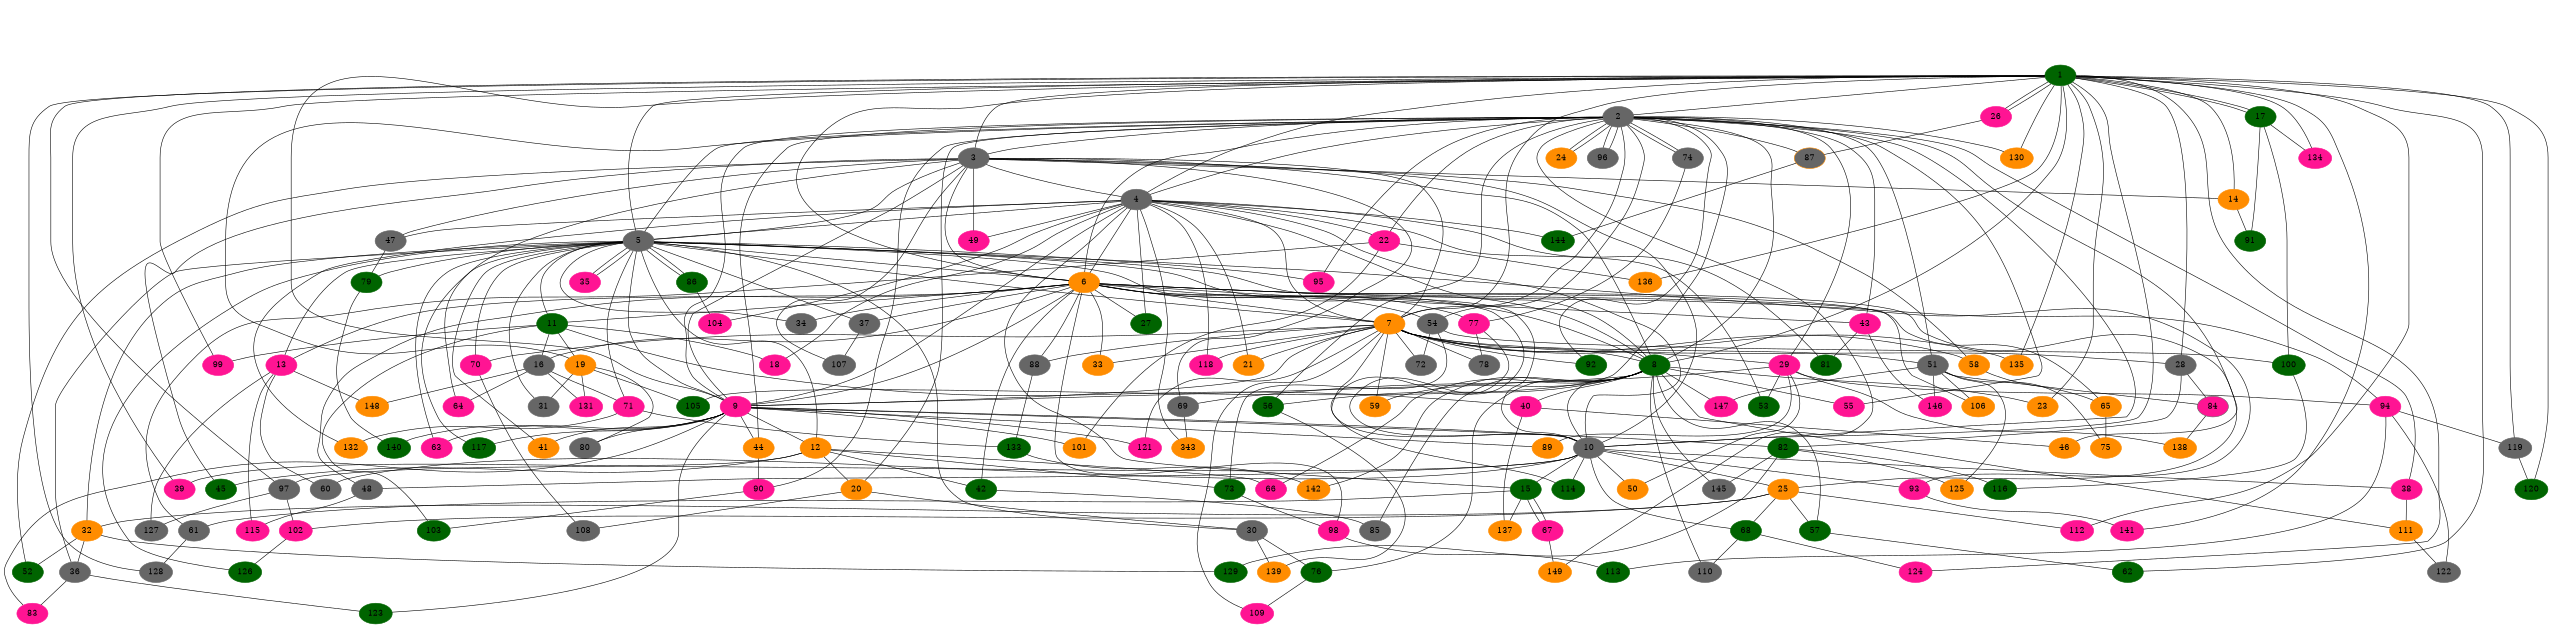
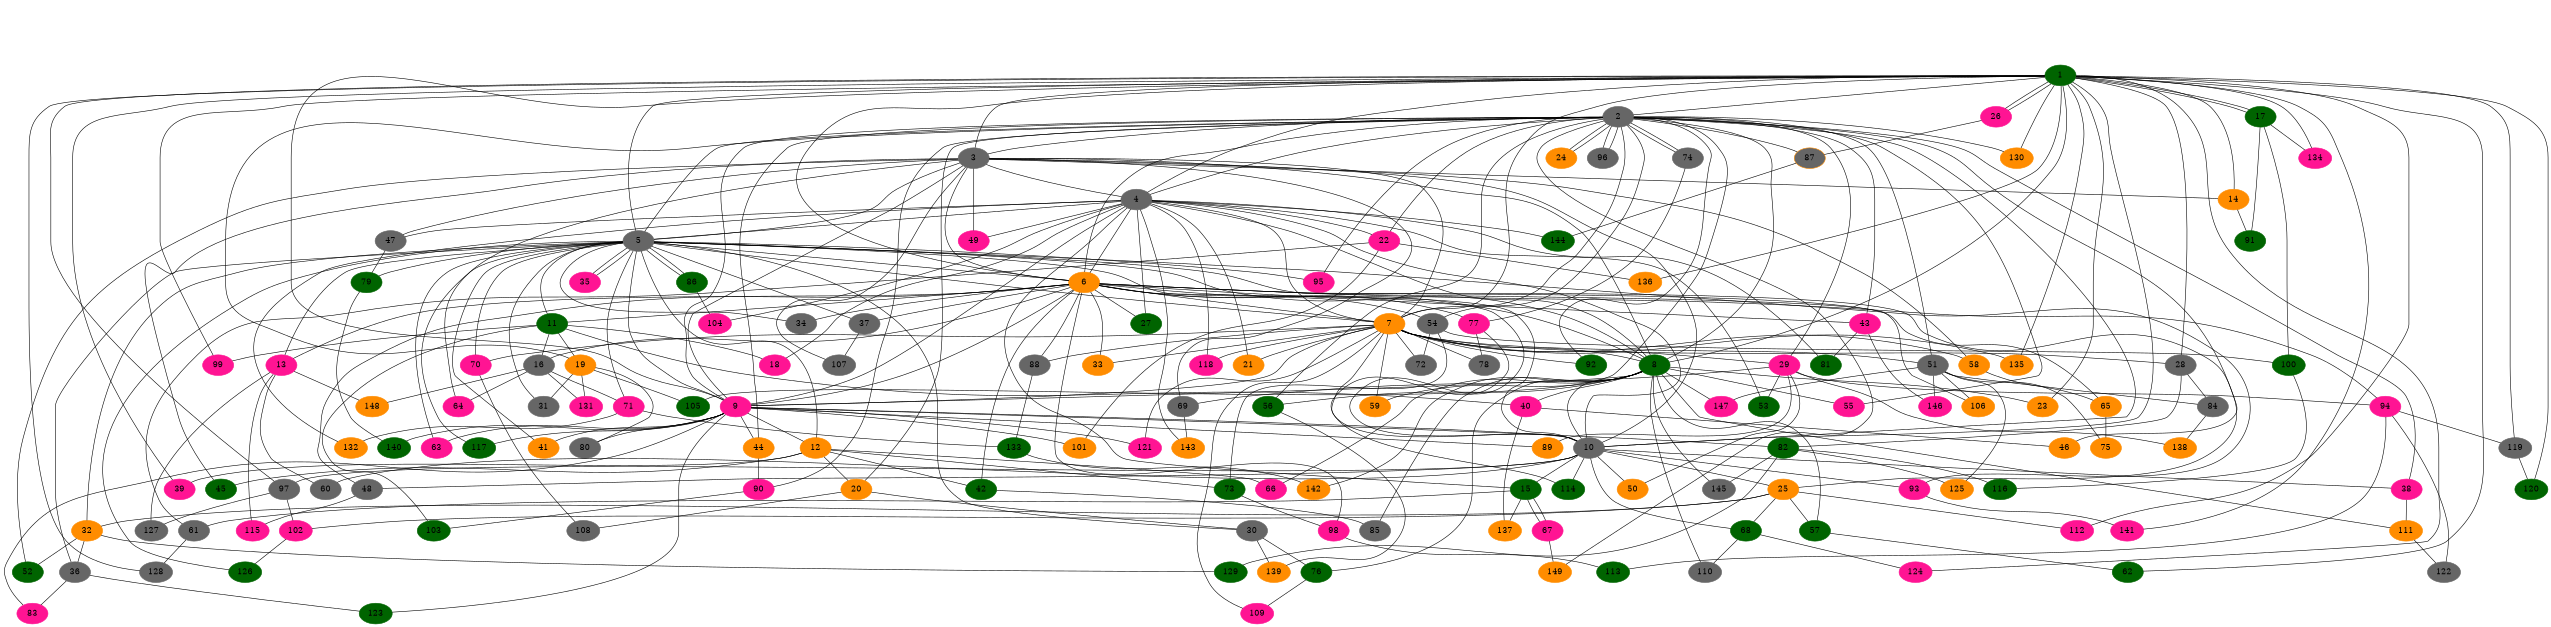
(2213, 407) -> (2213, 407)
(1188, 448) -> (1188, 448)
